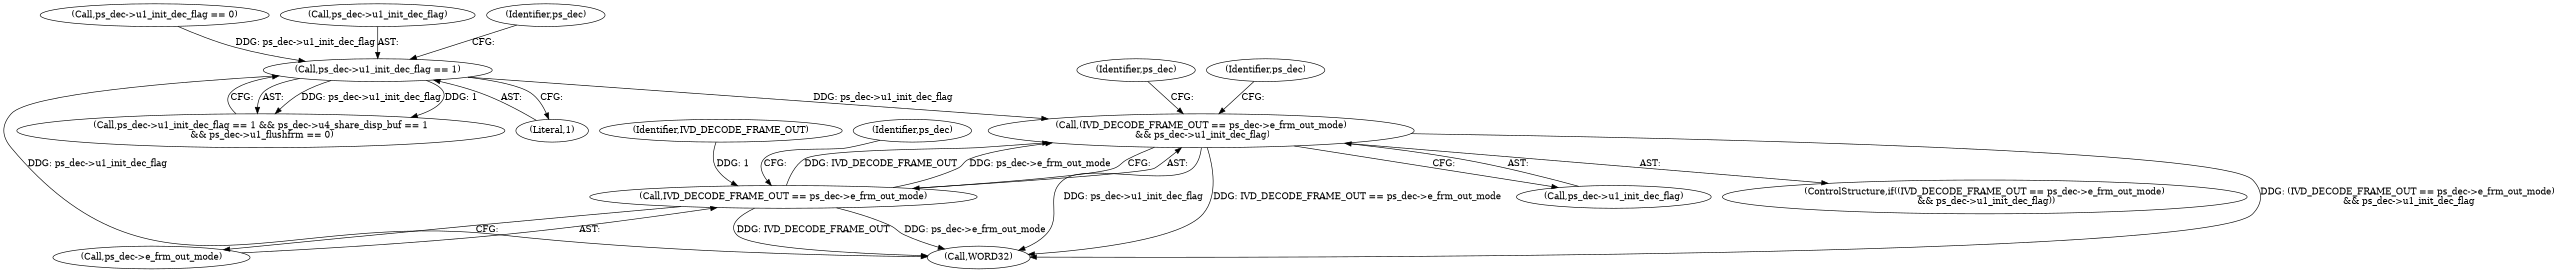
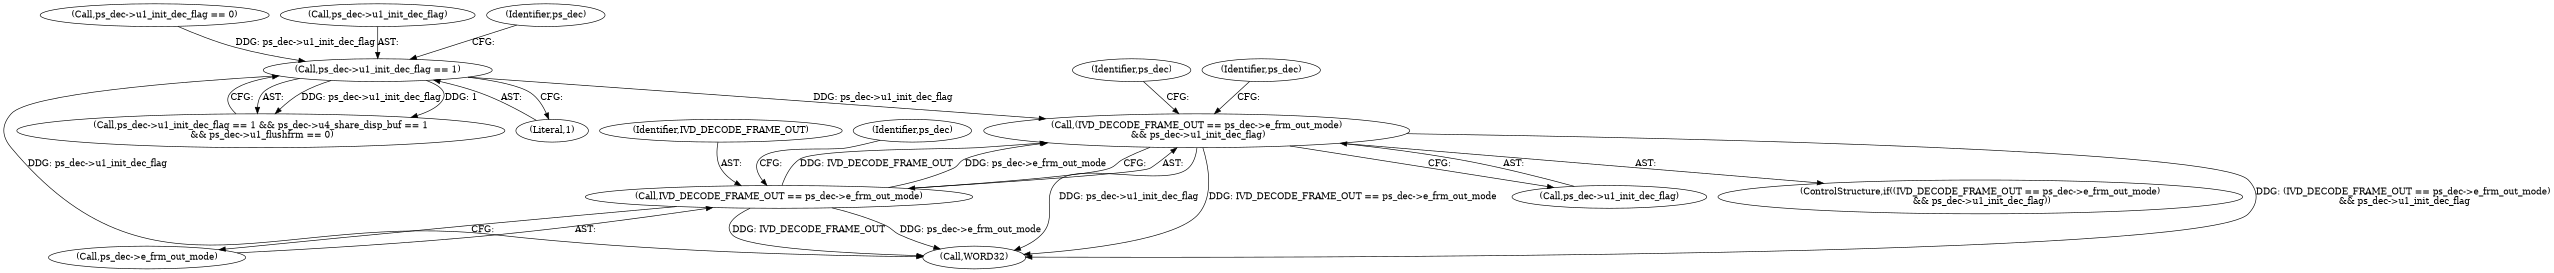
(733, 164) -> (733, 164)
